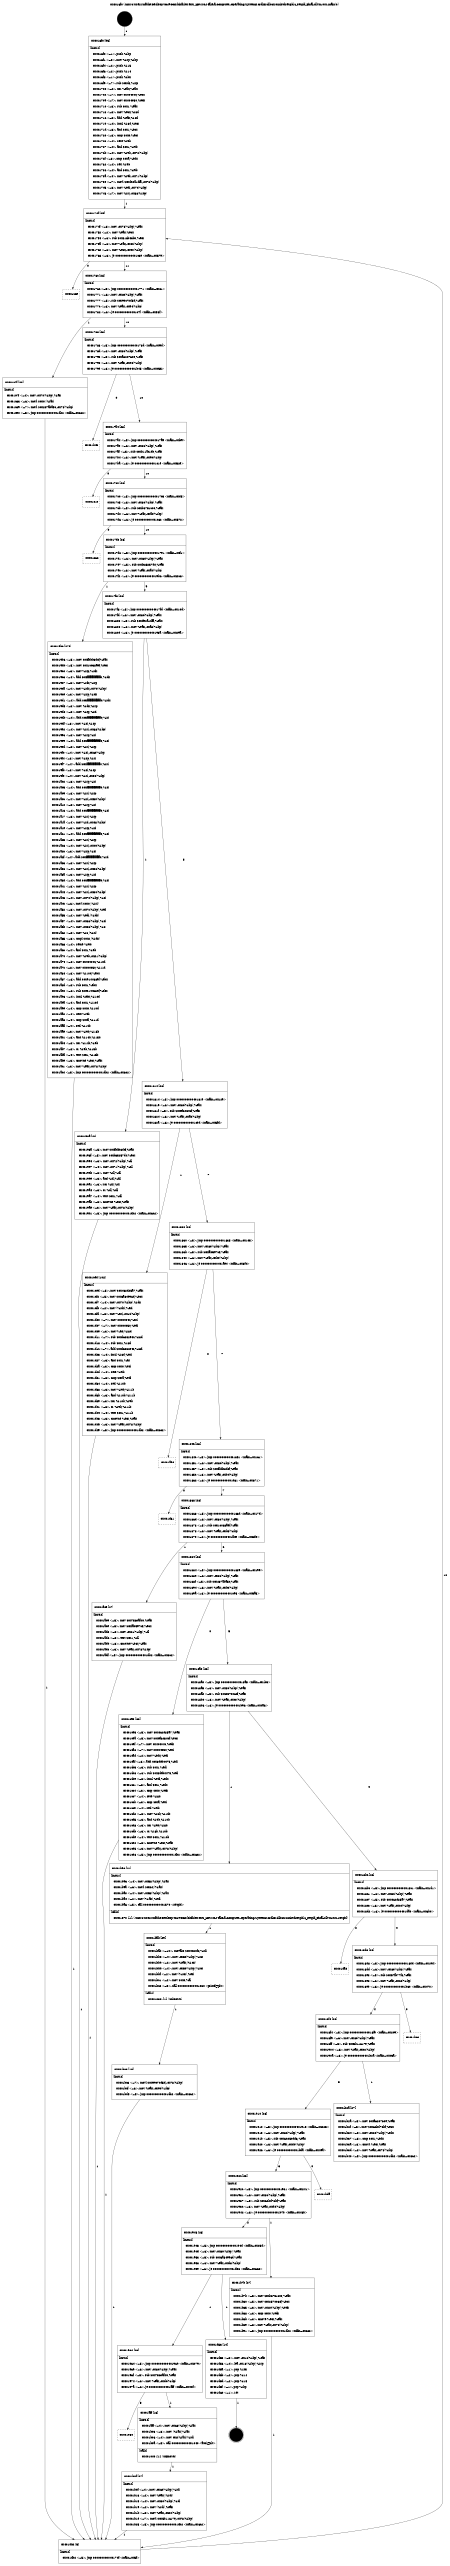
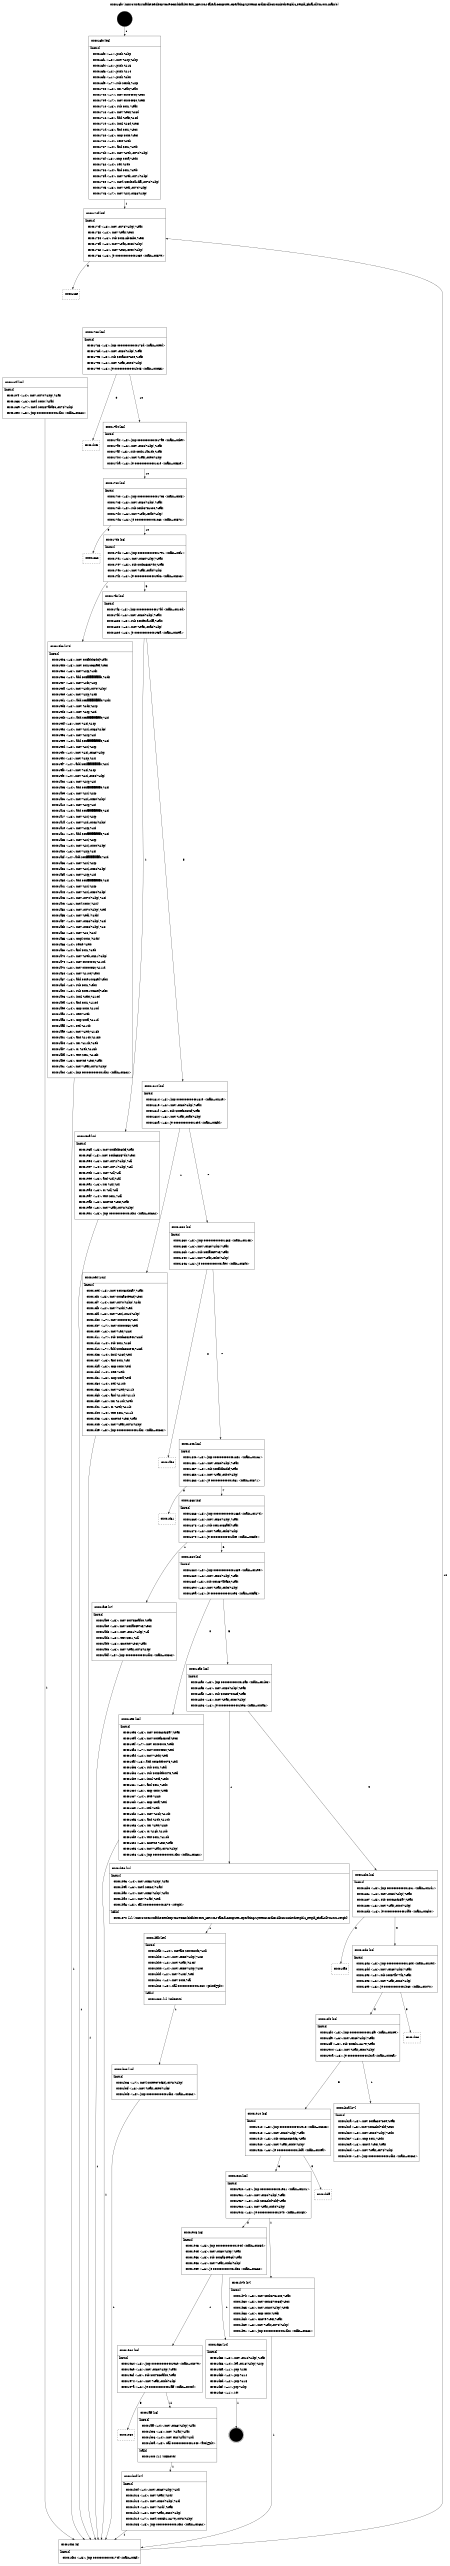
(125, 294) -> none
(91, 502) -> none
(170, 2403) -> (170, 2403)
